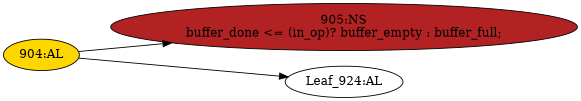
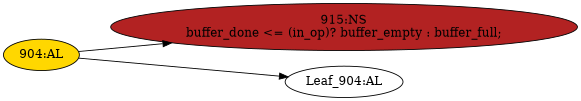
(344, 27) -> (344, 27)
(344, 82) -> (344, 82)
